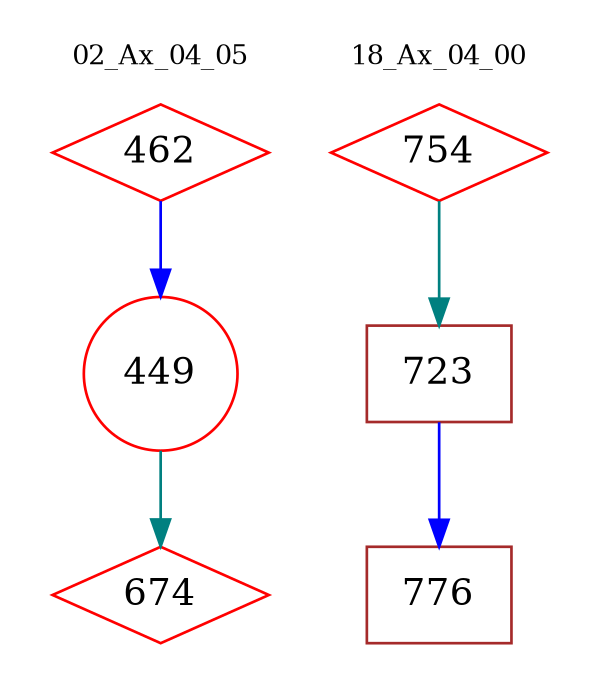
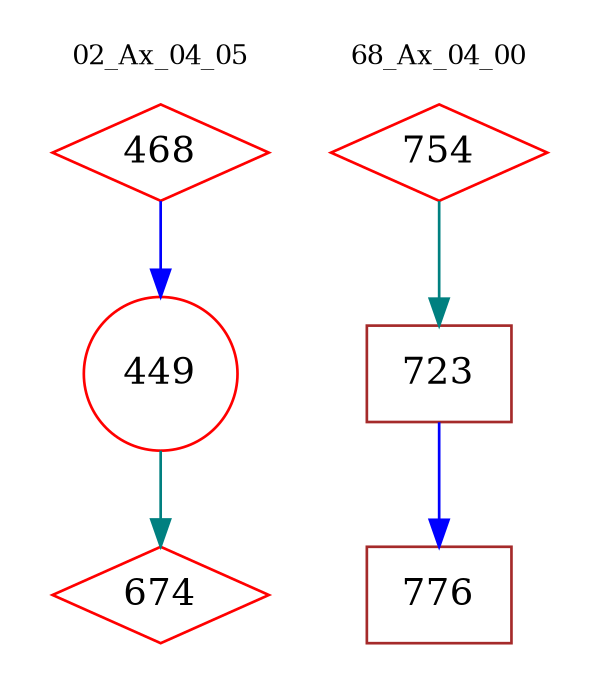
(439, 58) -> (439, 58)
(161, 153) -> (161, 153)
